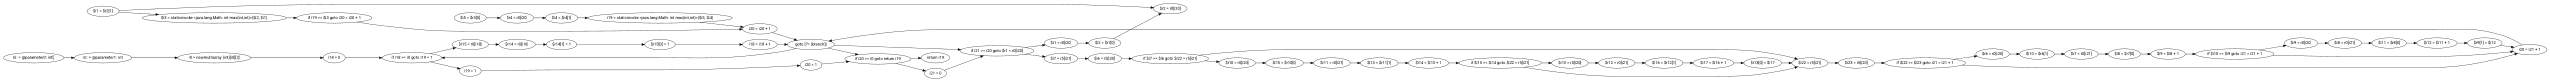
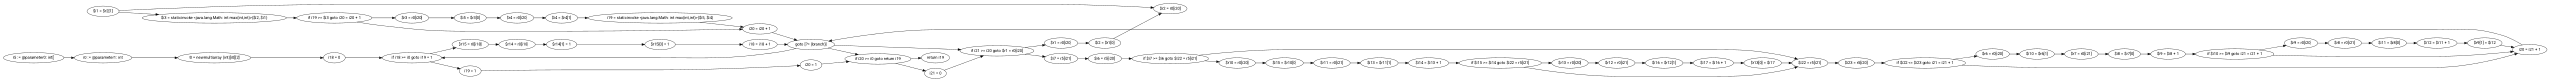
none -> (412, 18)
